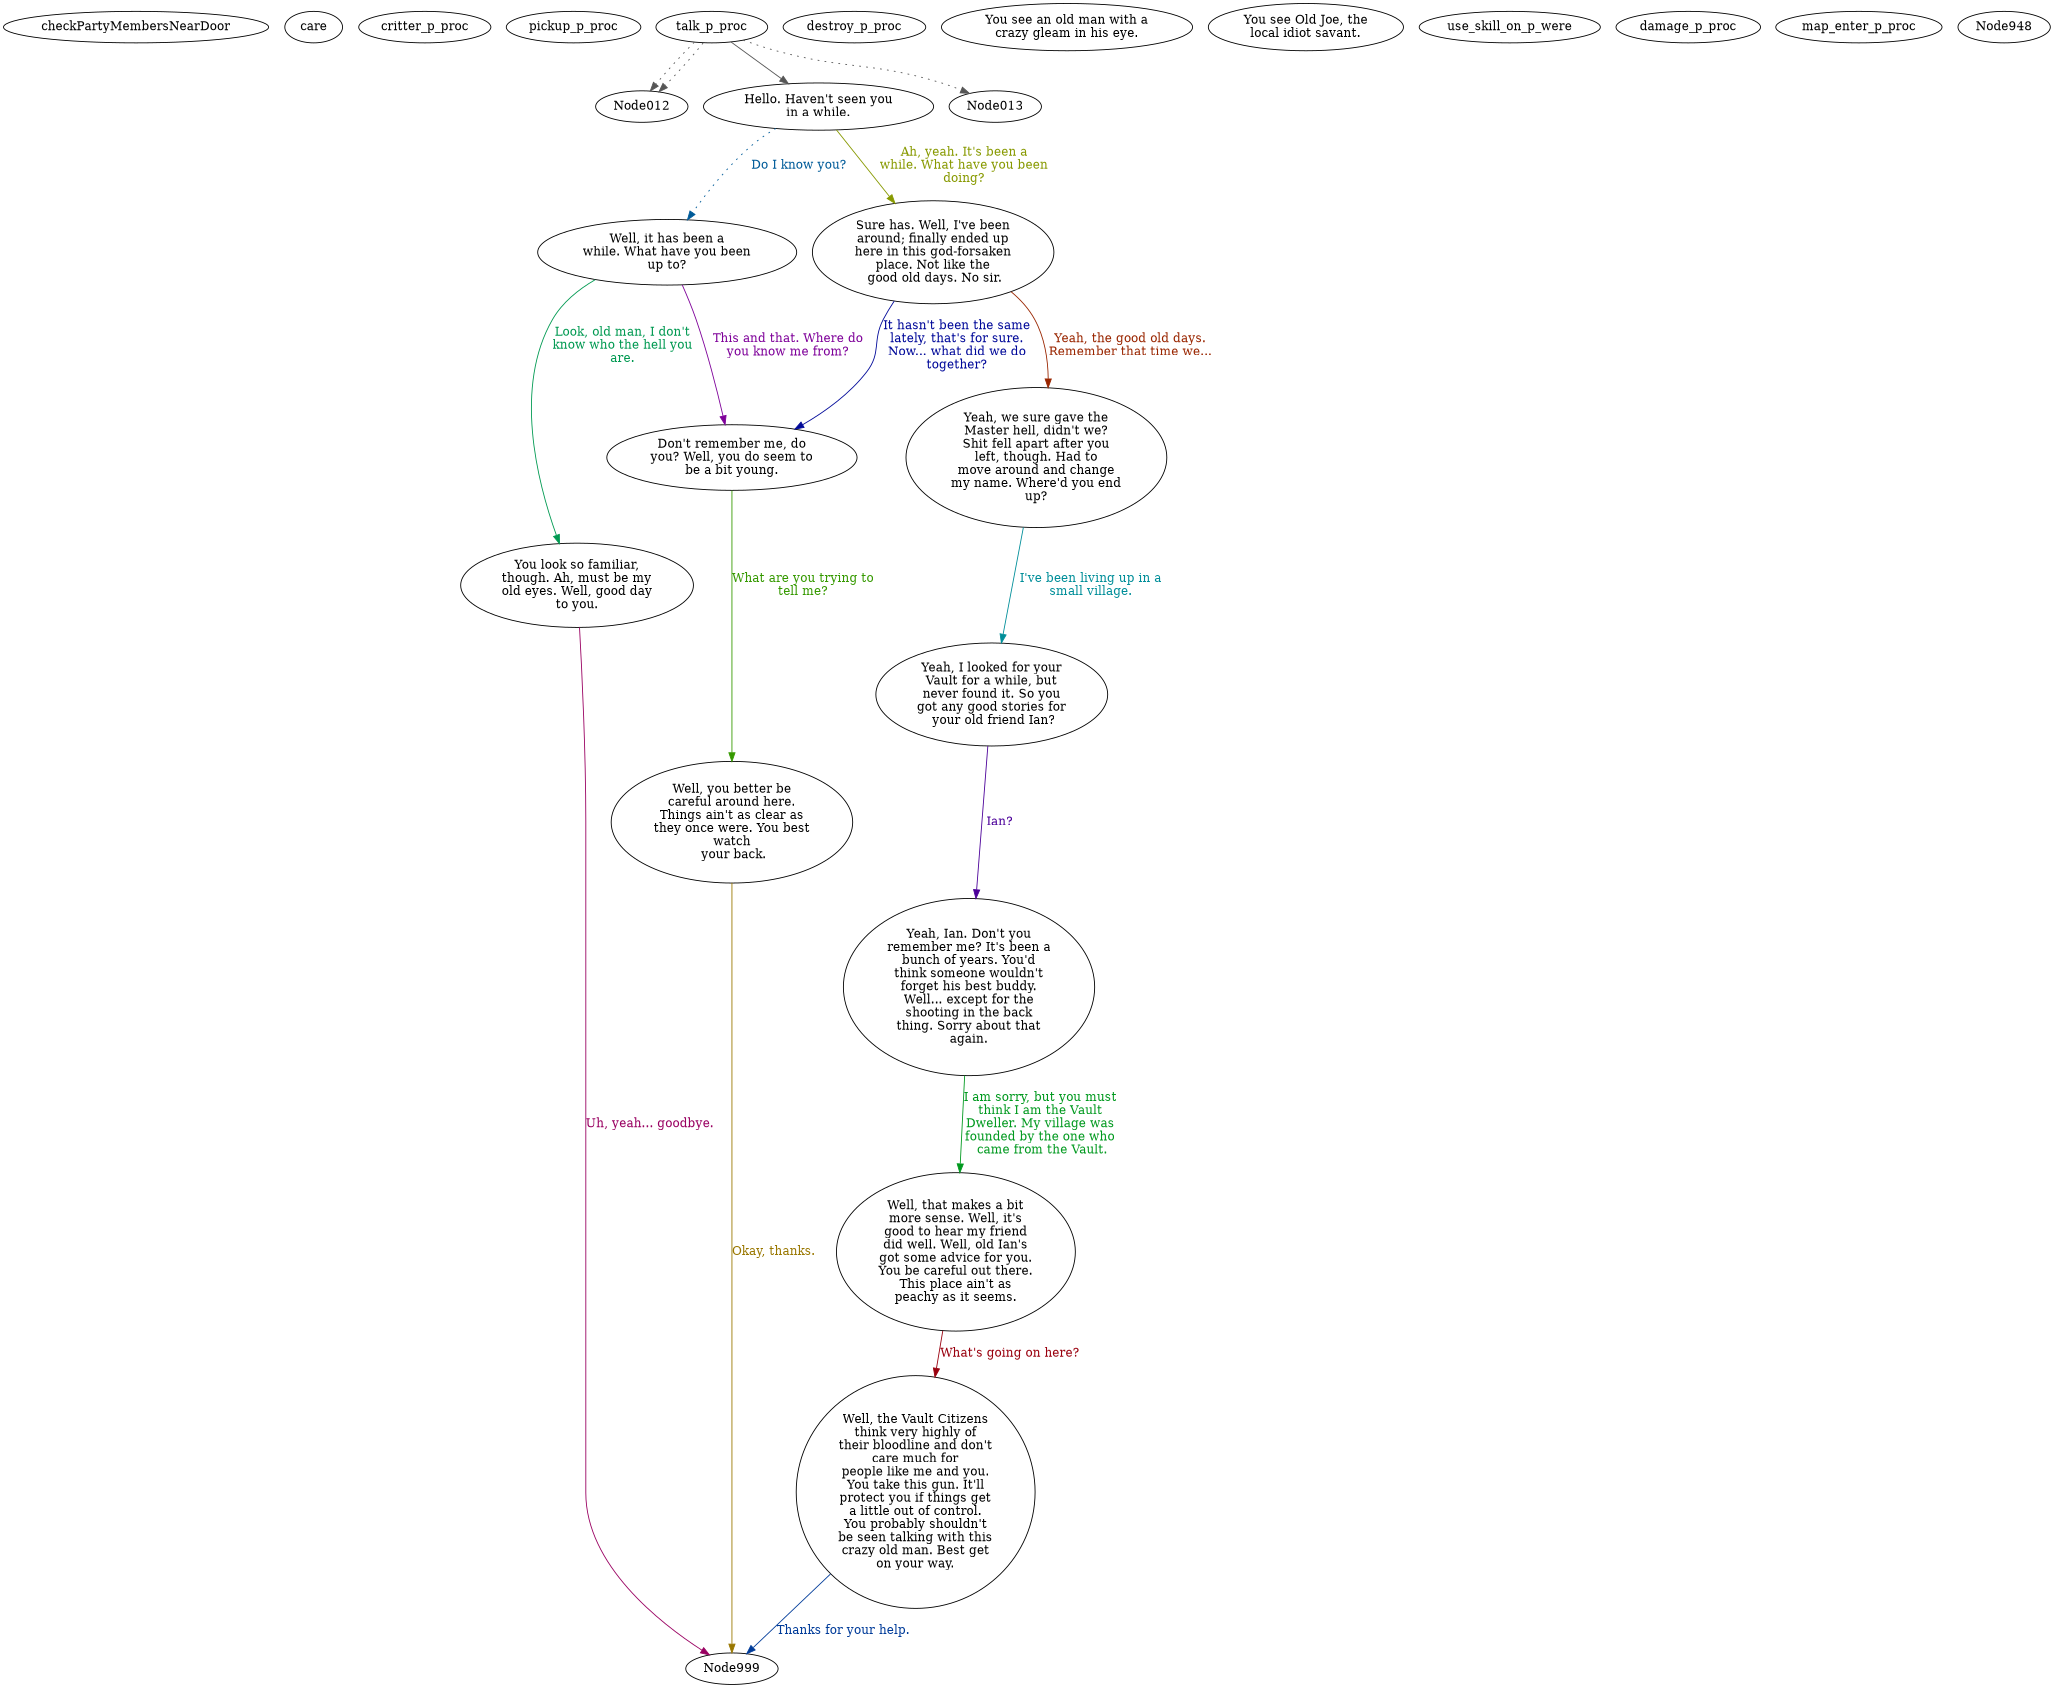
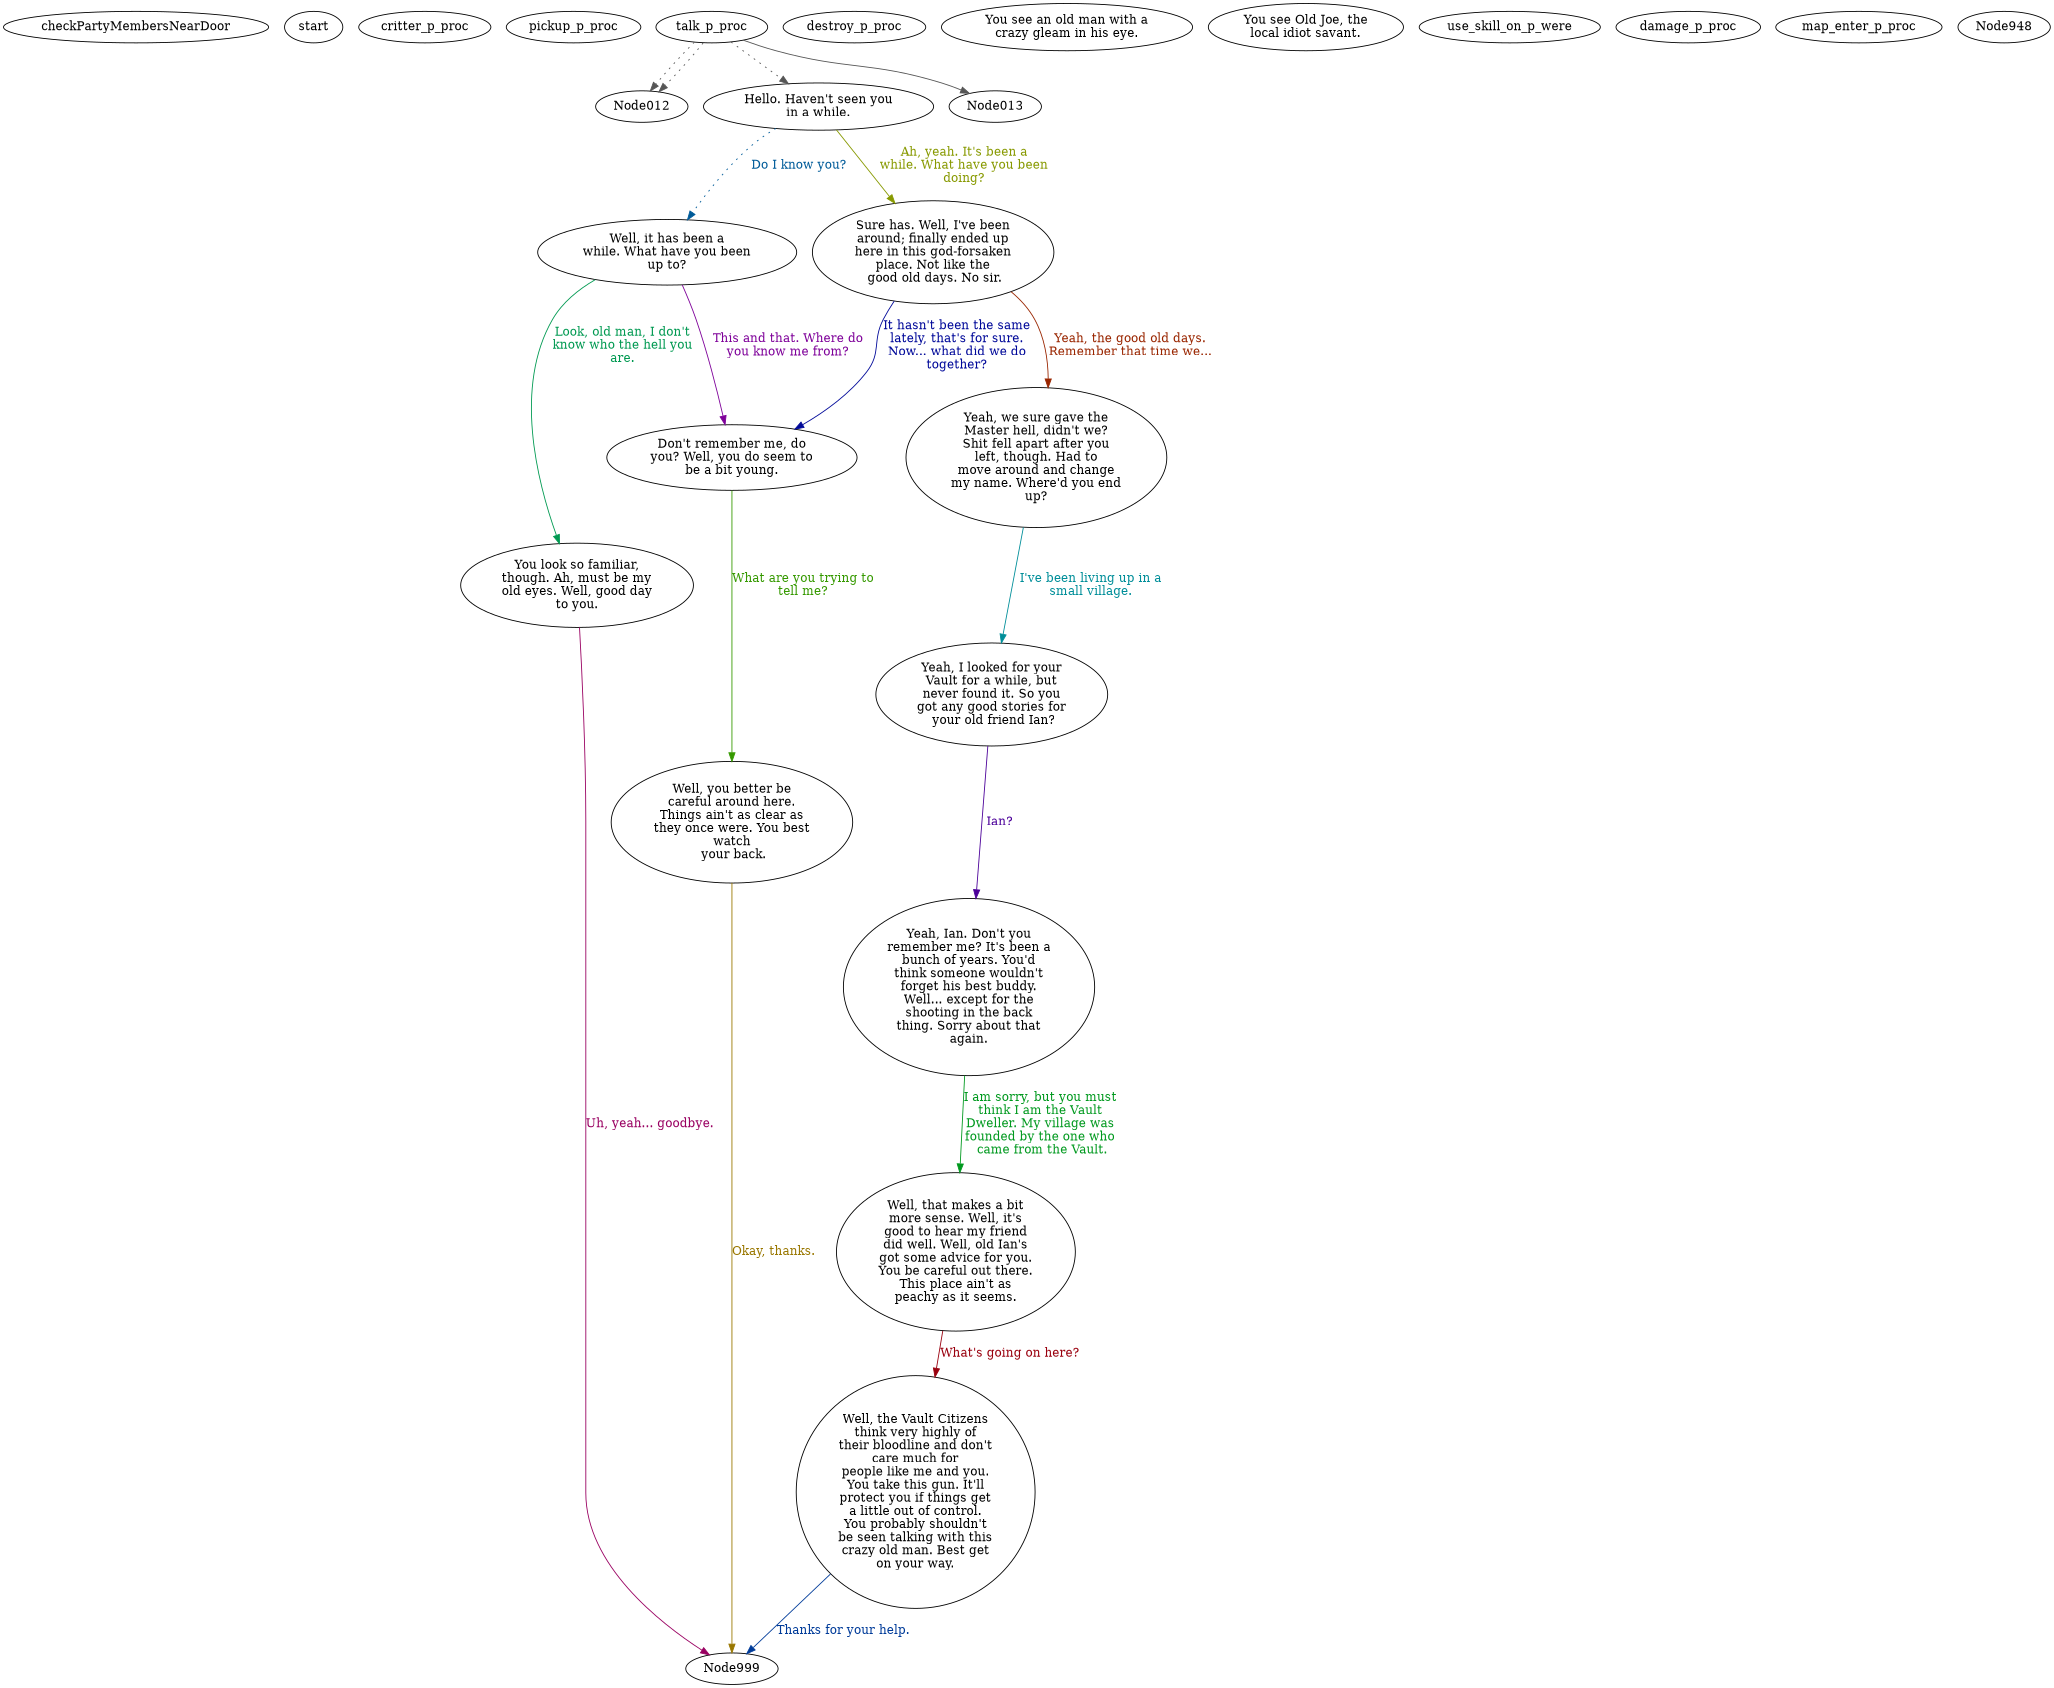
(314, 27) -> (314, 27)
(756, 60) -> (756, 60)
(852, 65) -> (852, 65)
